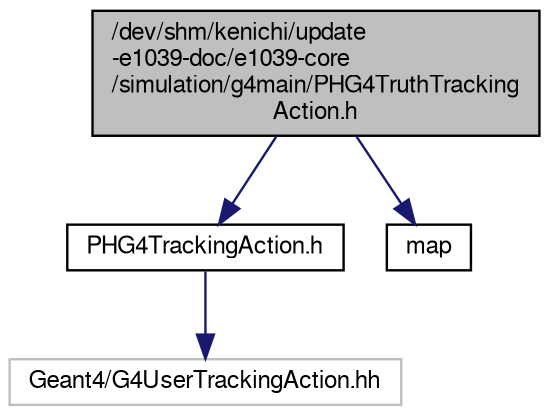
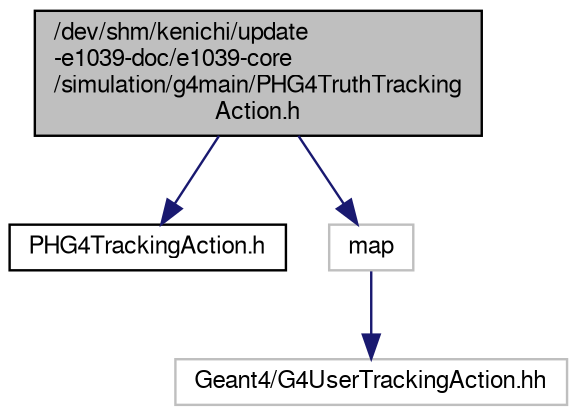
(429, 247) -> (371, 247)
(205, 303) -> (371, 303)
